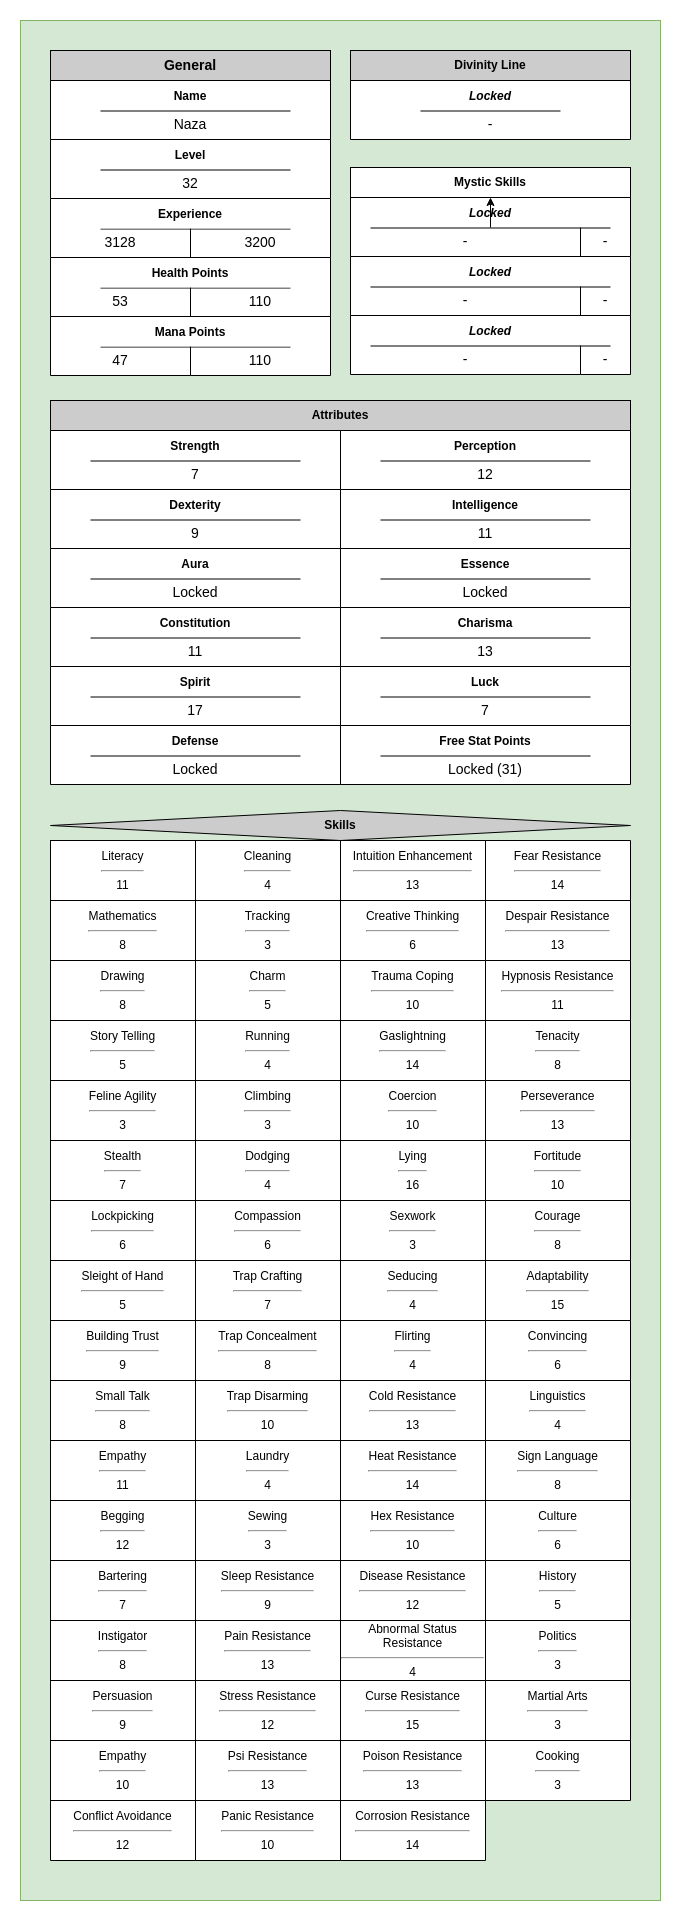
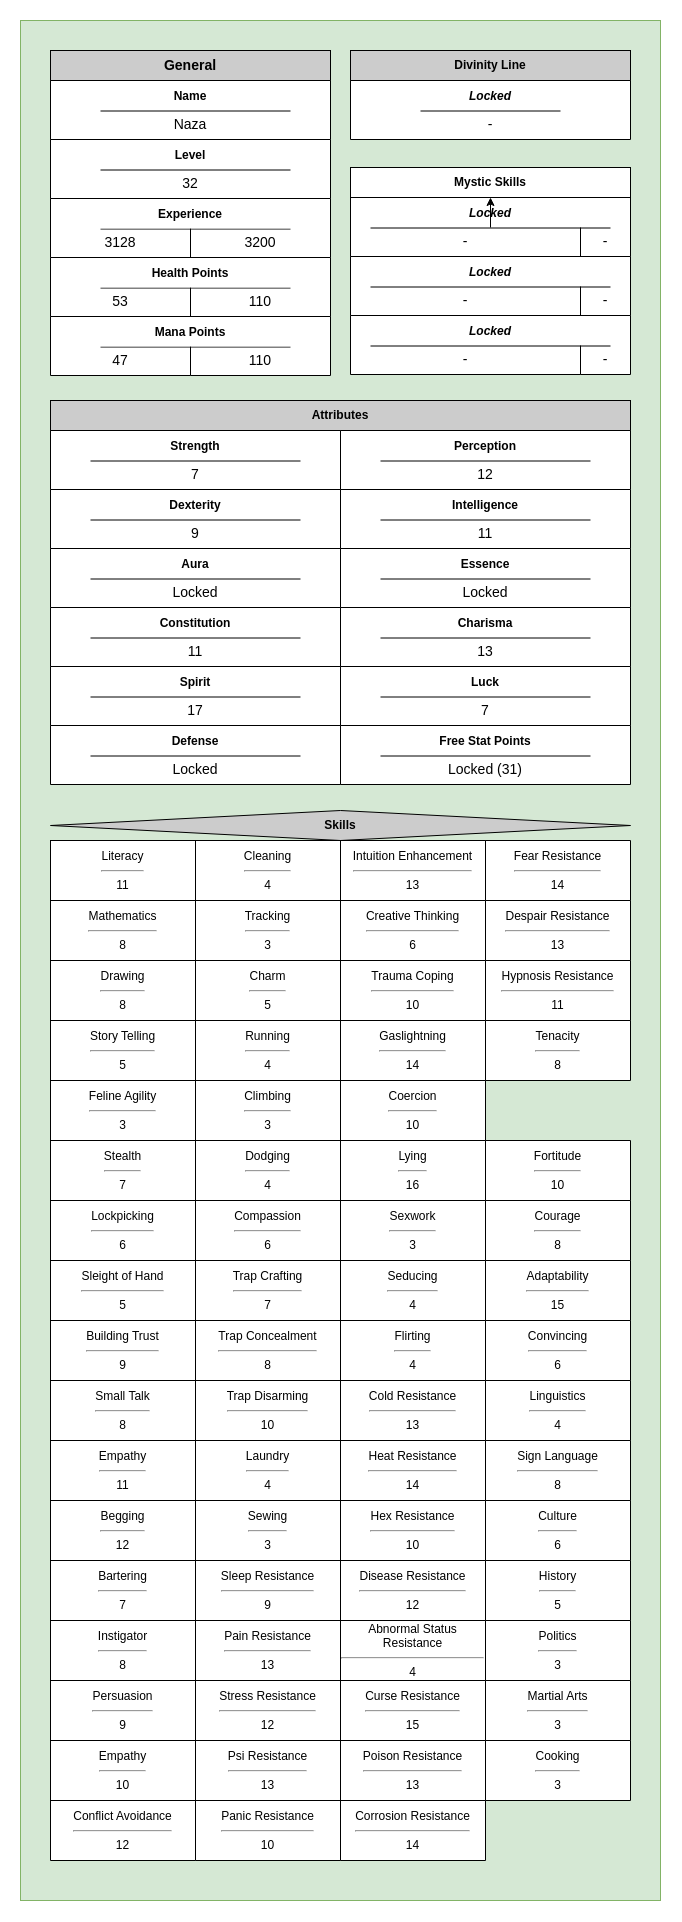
(558, 1111) -> none
